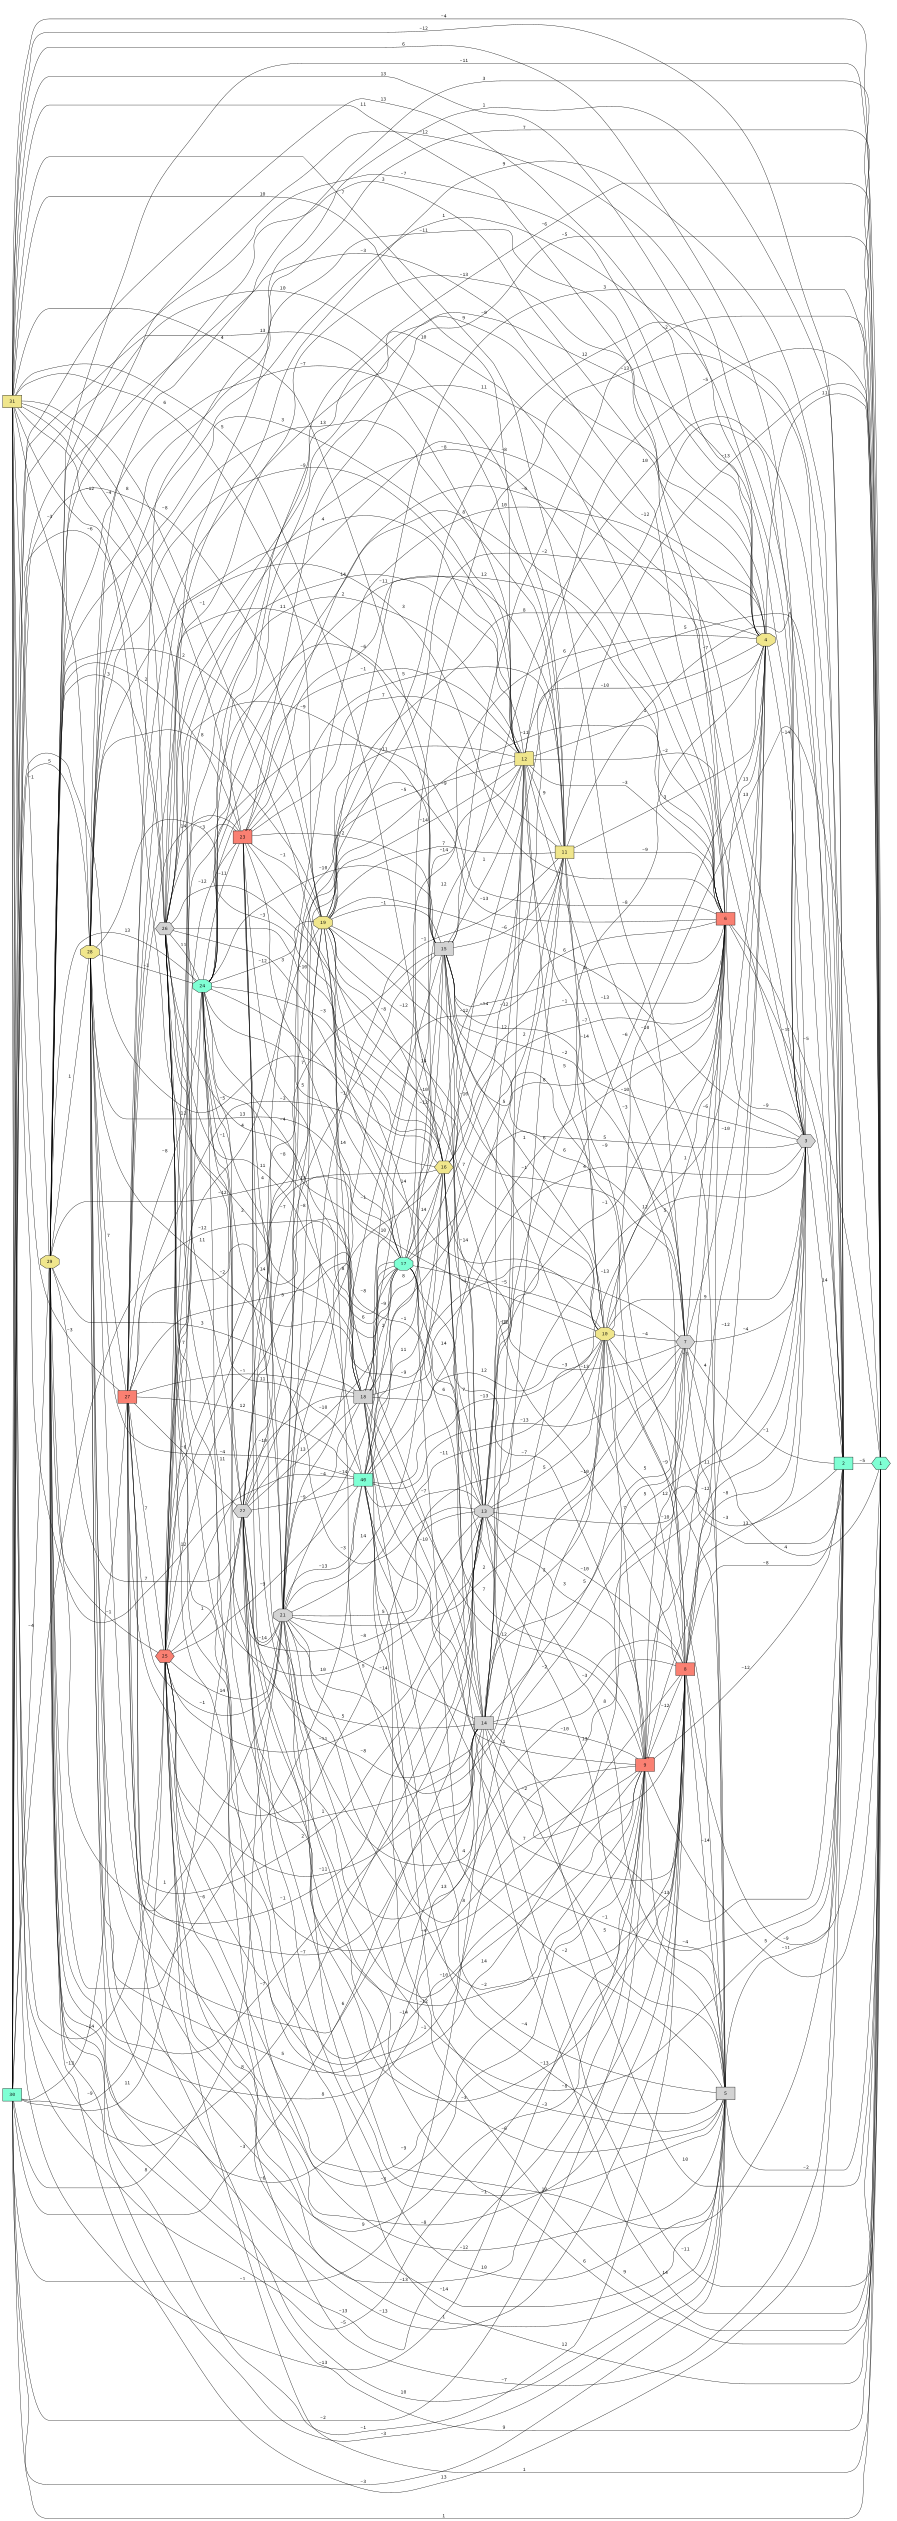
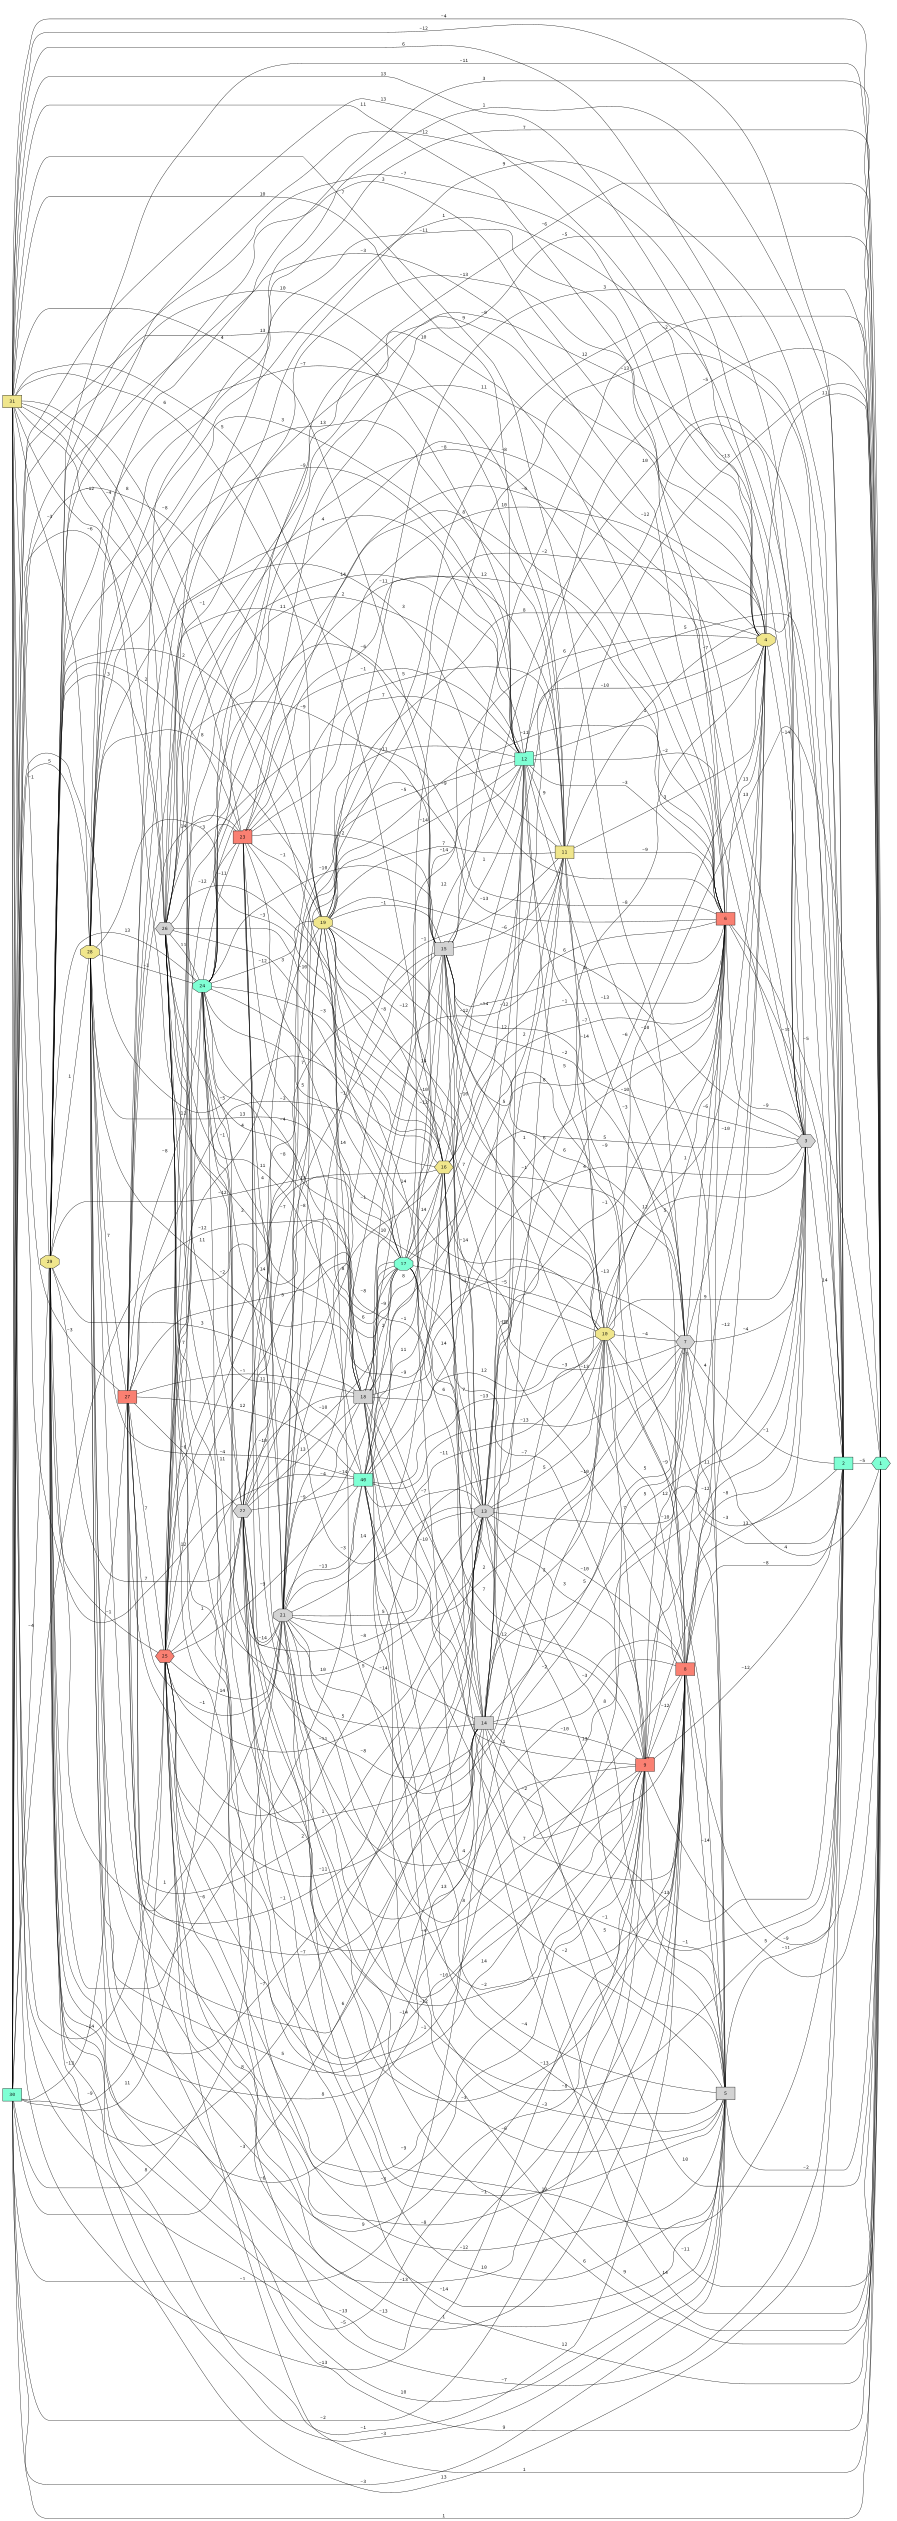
(524, 759) -> (524, 759)
(685, 1942) -> (685, 1942)
